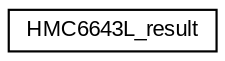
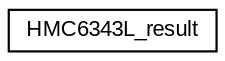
(113, 31) -> (113, 31)
